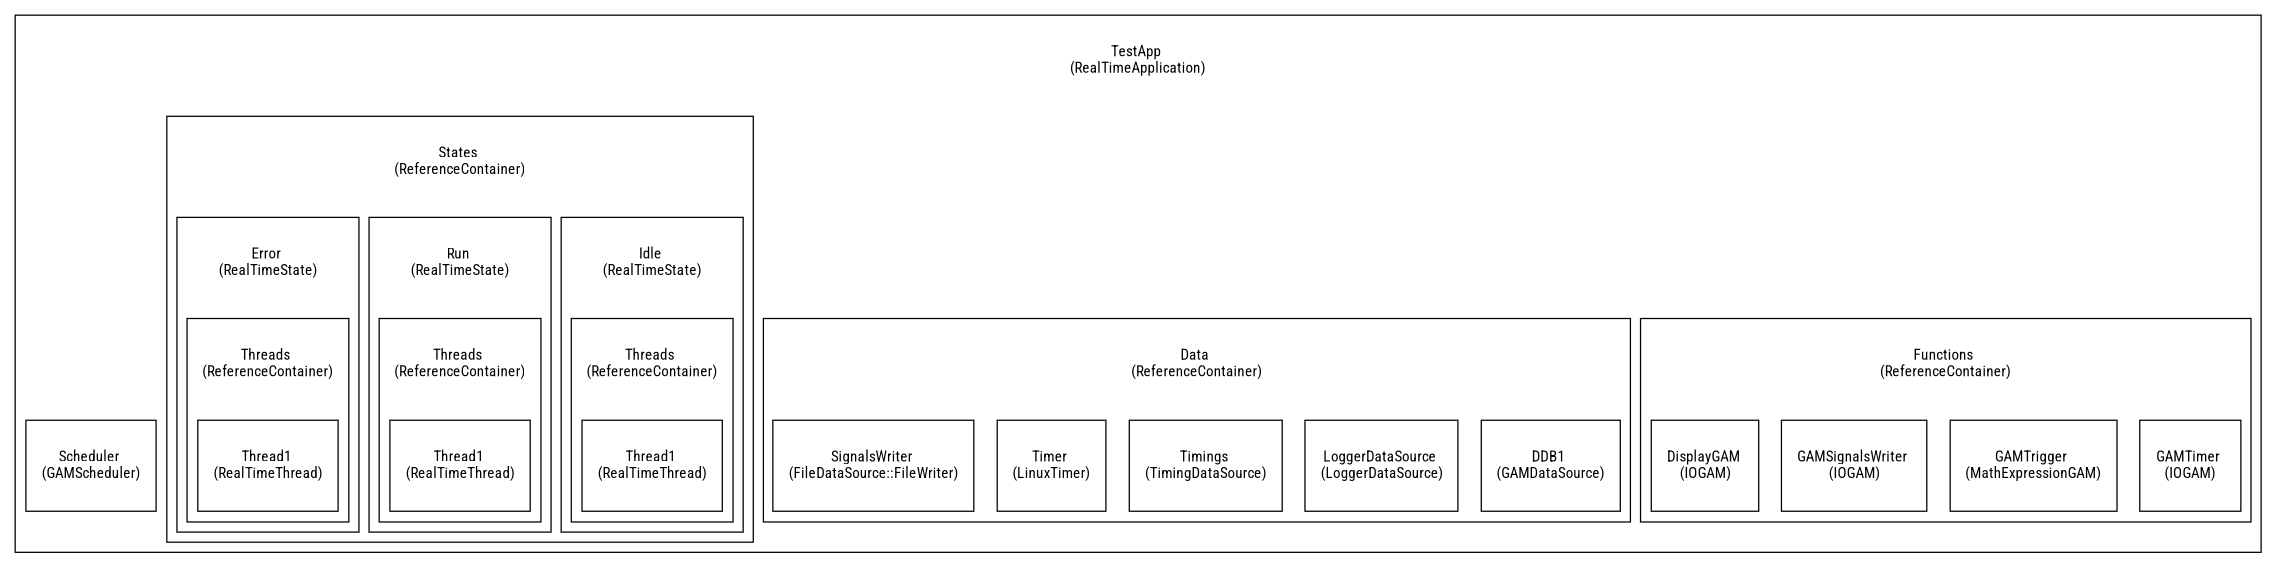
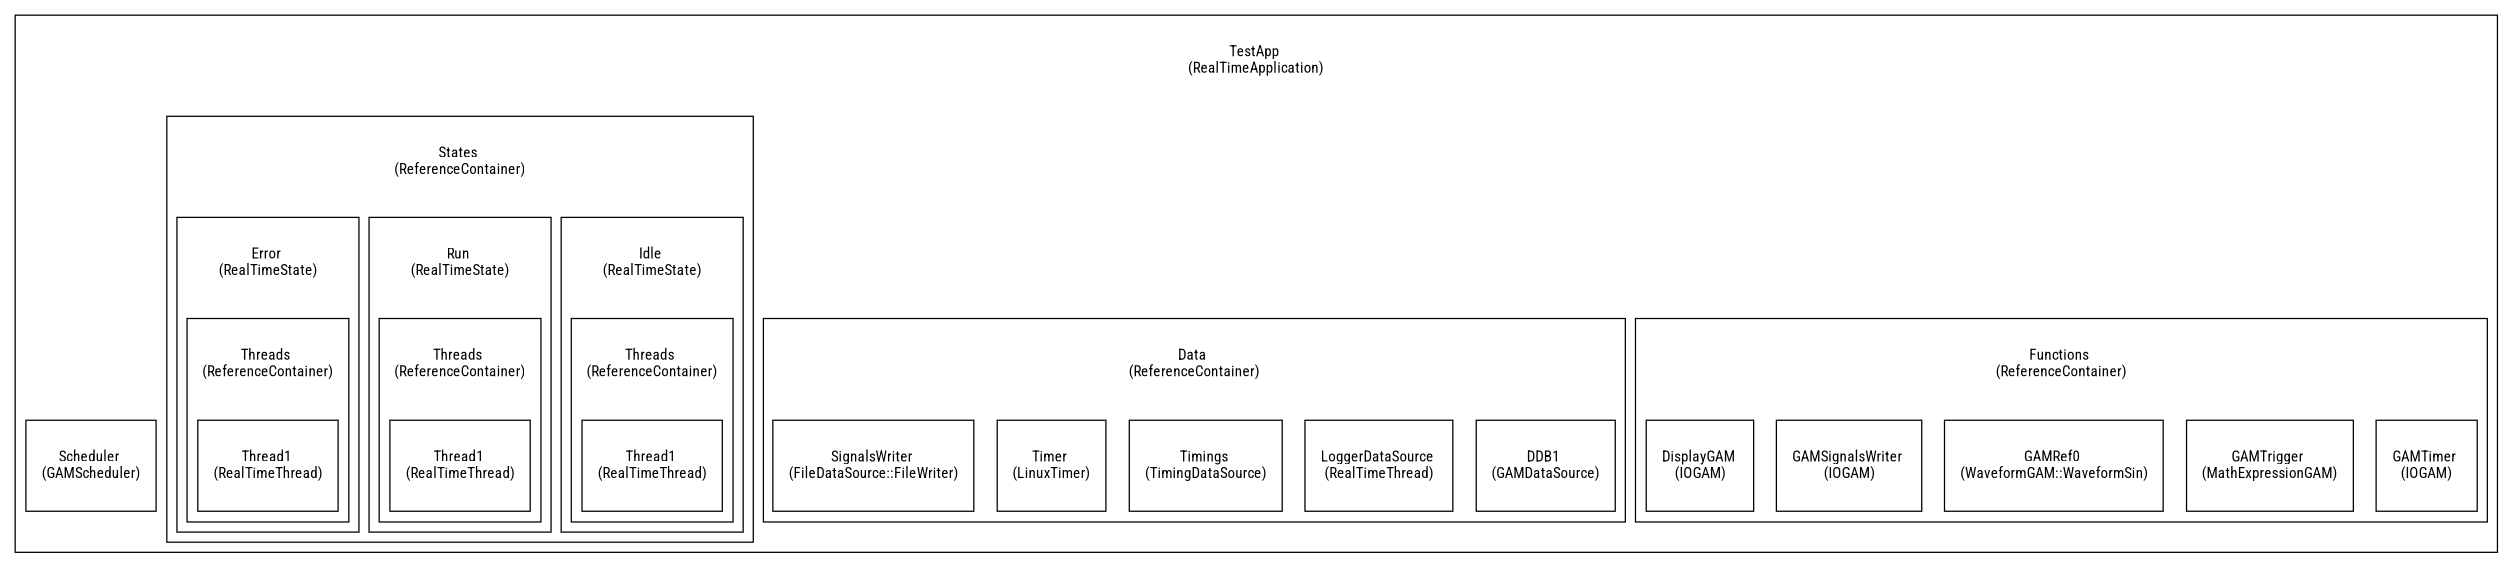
none -> (2054, 466)
(1382, 473) -> (1380, 473)
